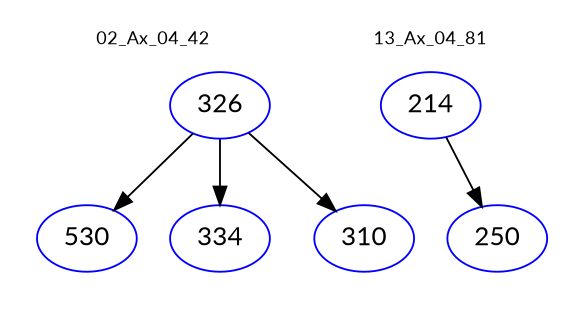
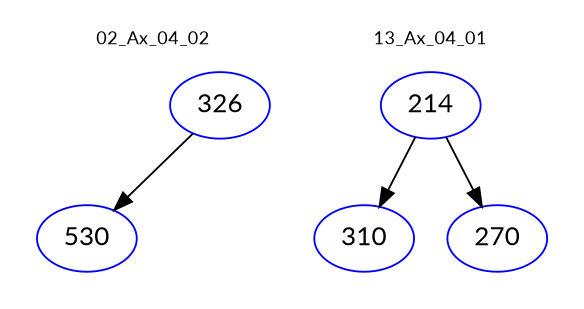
(153, 40) -> (153, 40)
(431, 40) -> (431, 40)
(272, 154) -> (402, 164)
(220, 238) -> none
(497, 238) -> (497, 238)
